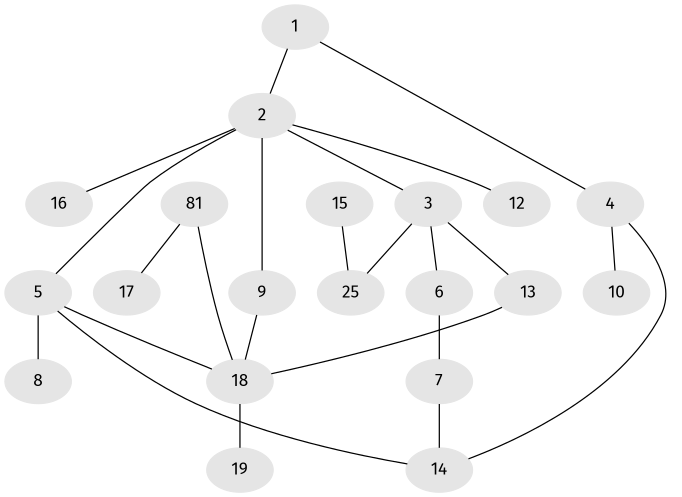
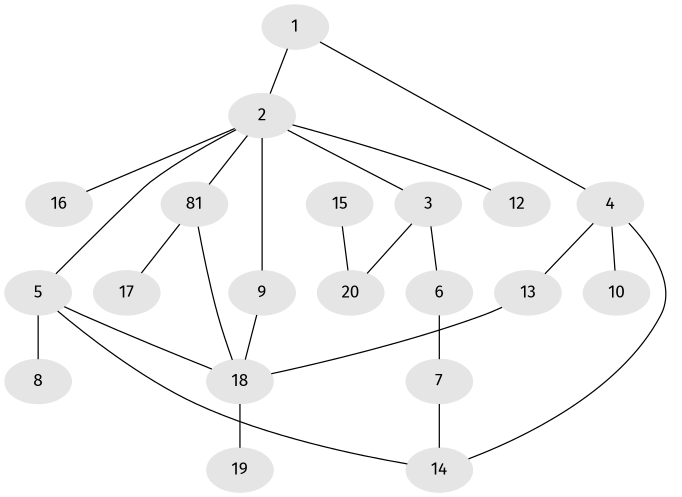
none -> (228, 160)
(478, 249) -> (569, 249)
(351, 293) -> (351, 293)
